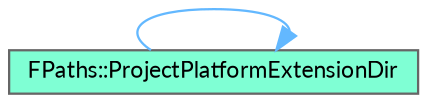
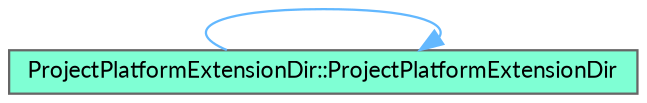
(214, 72) -> (323, 72)
